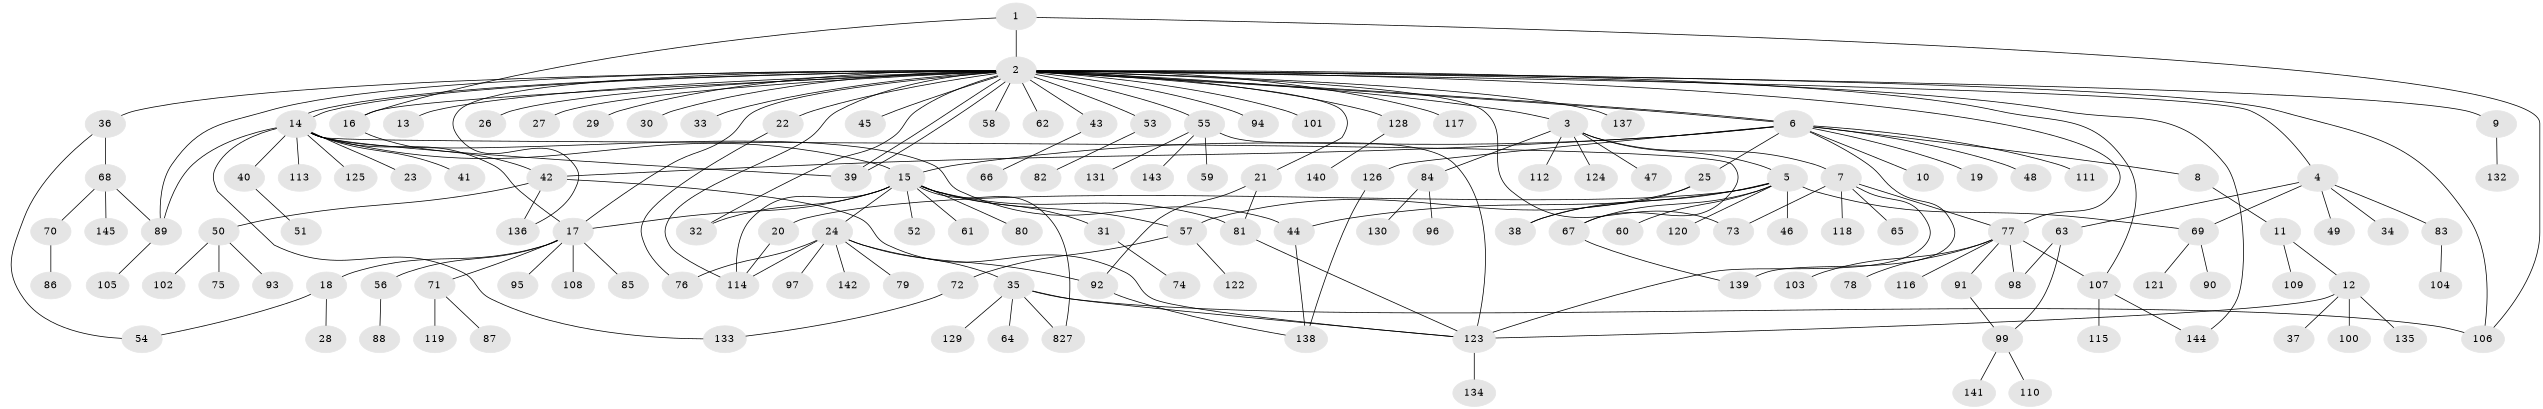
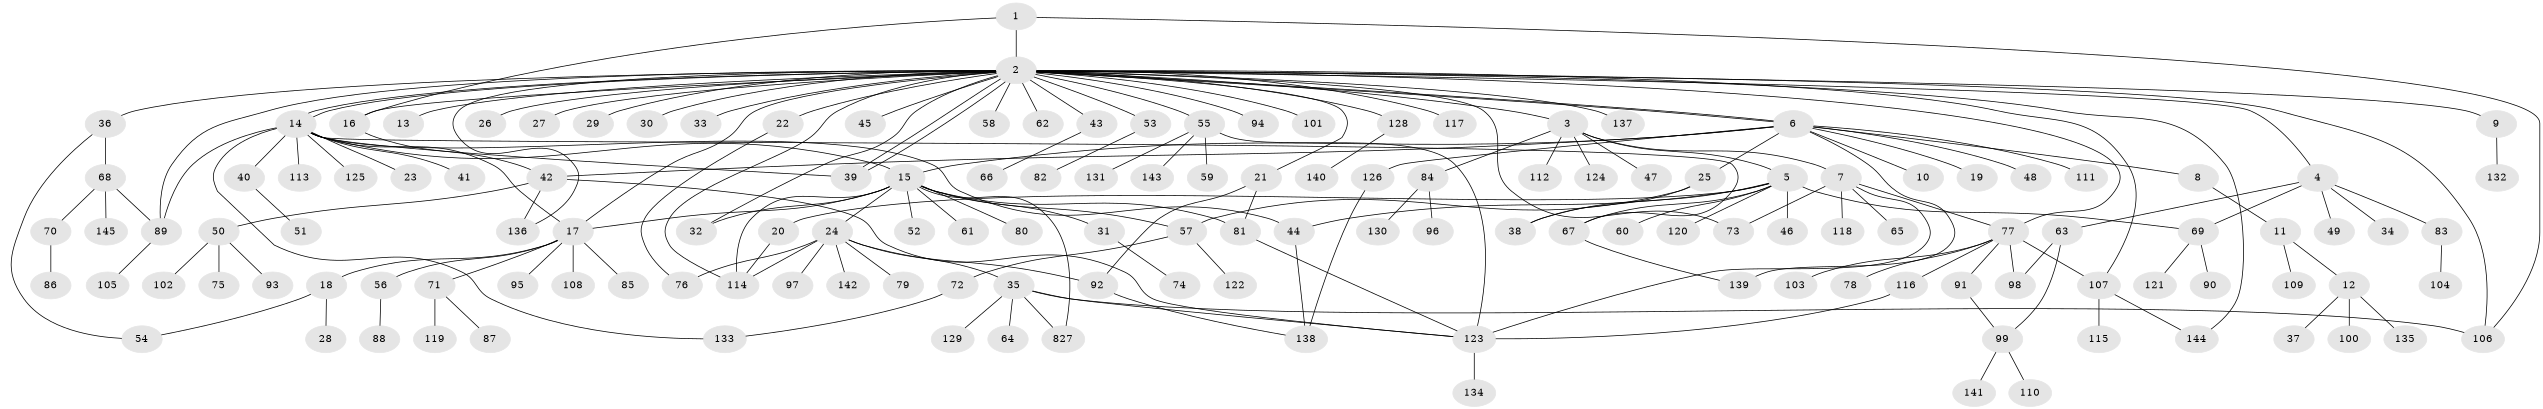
(1916, 325) -> (1694, 330)
